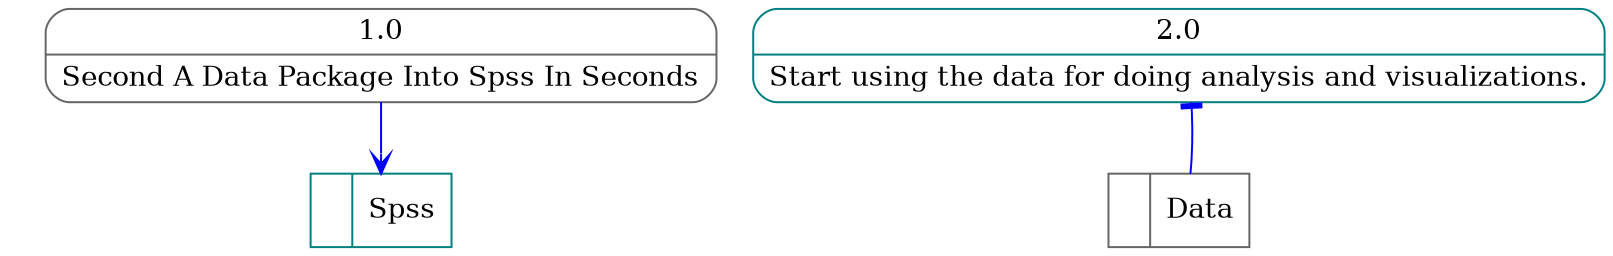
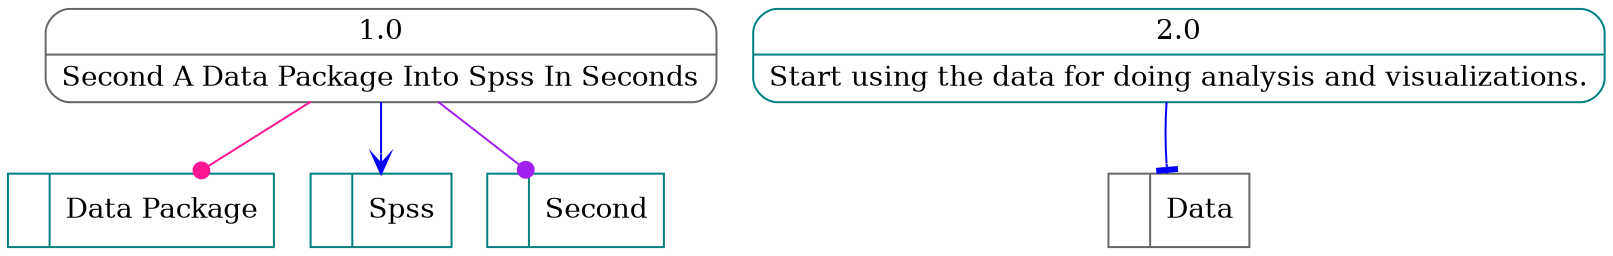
(1192, 143) -> (1166, 133)
none -> (141, 210)
none -> (576, 210)
